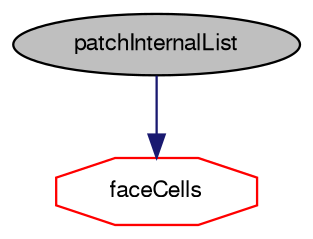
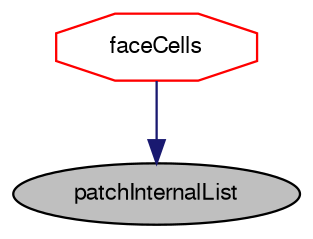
(157, 105) -> (157, 110)
